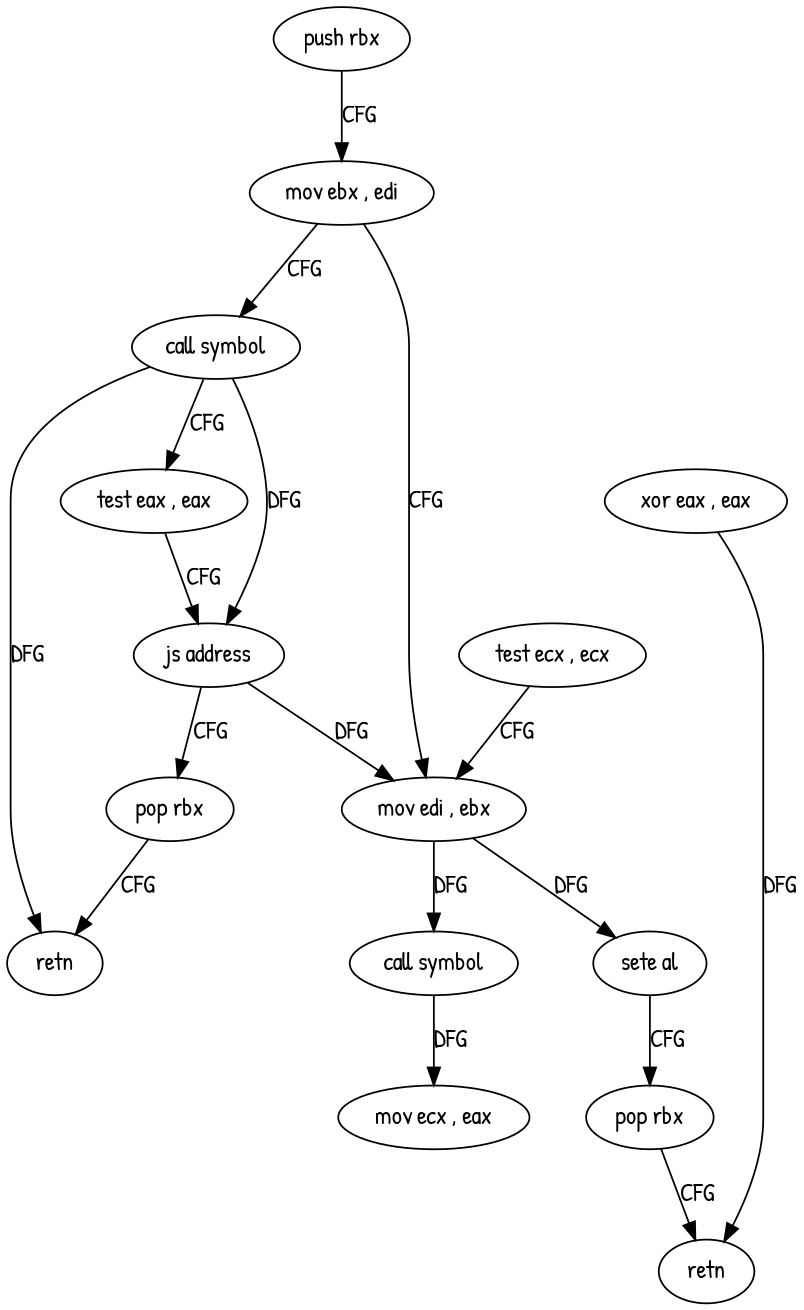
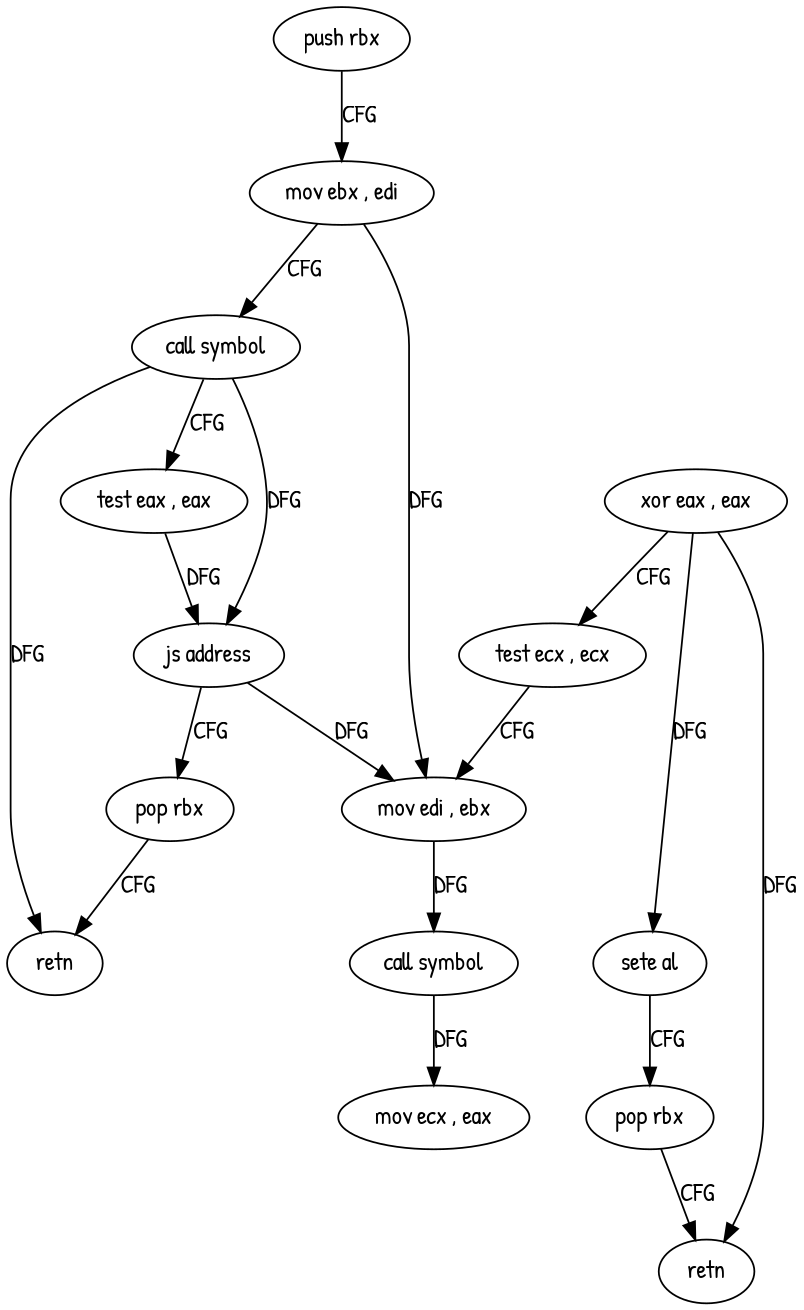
(426, 501) -> (426, 501)
none -> (629, 572)
(204, 578) -> (204, 578)
(537, 883) -> (674, 723)
